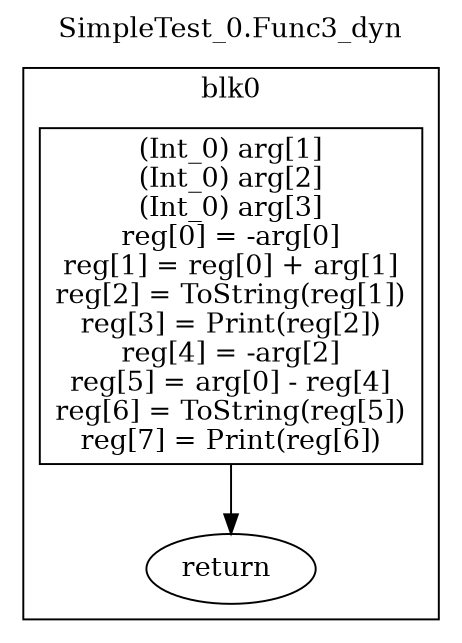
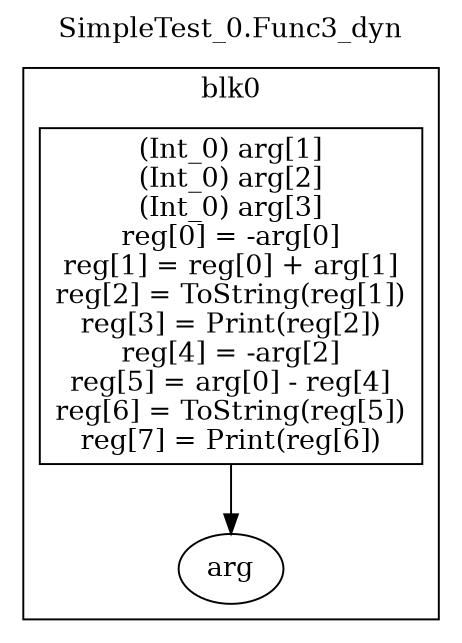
(231, 569) -> (231, 569)
